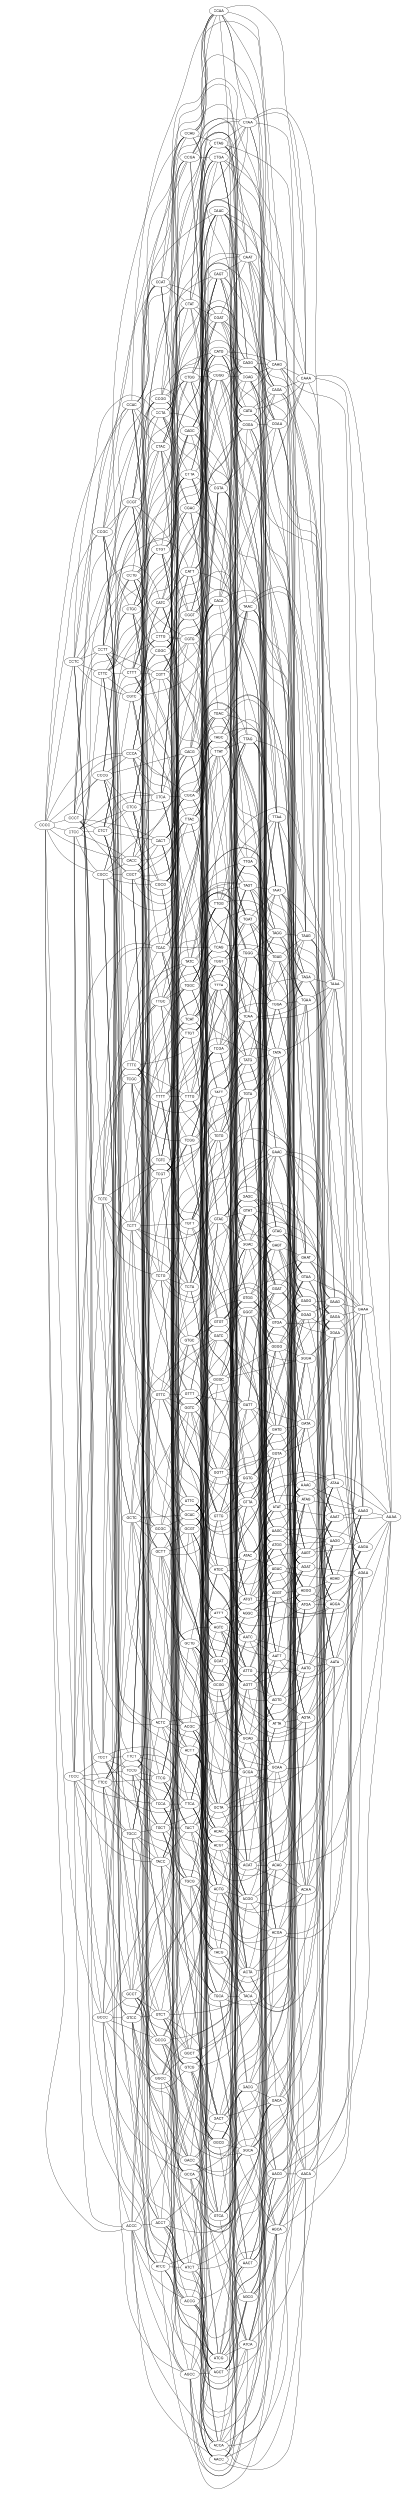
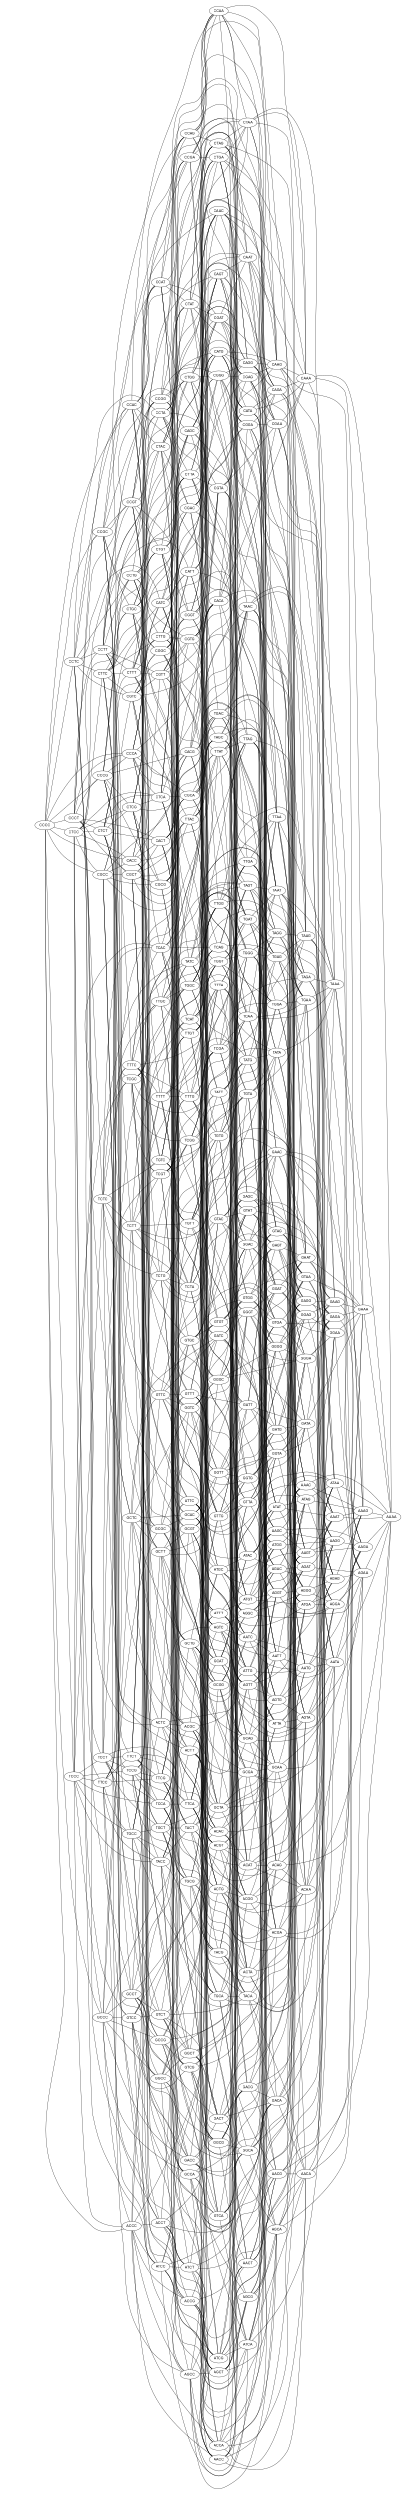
(203, 476) -> none
(141, 1808) -> none
none -> (256, 2032)
